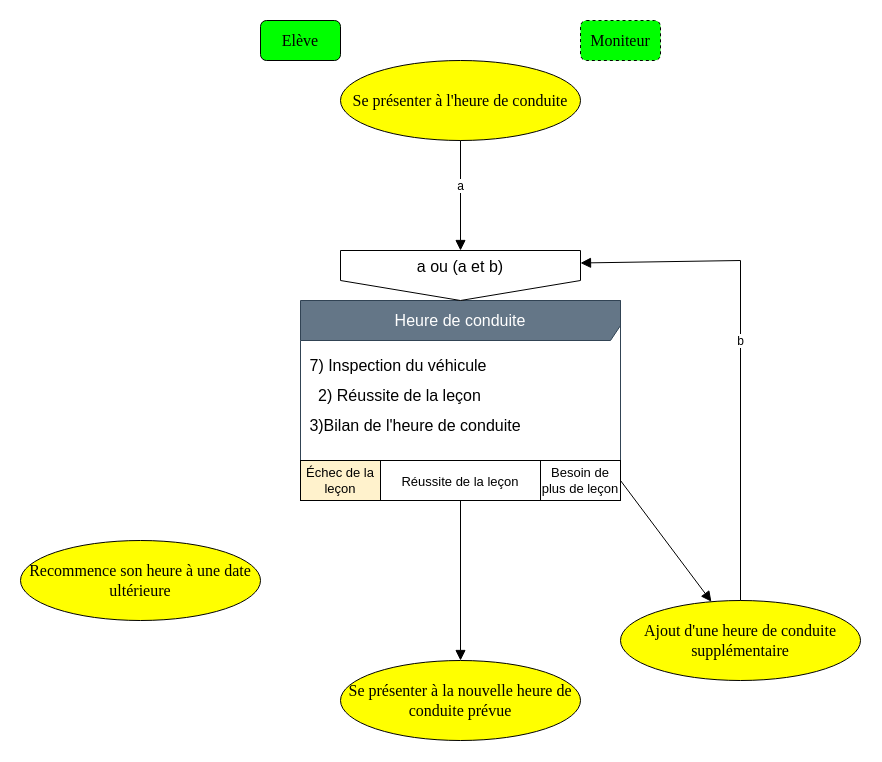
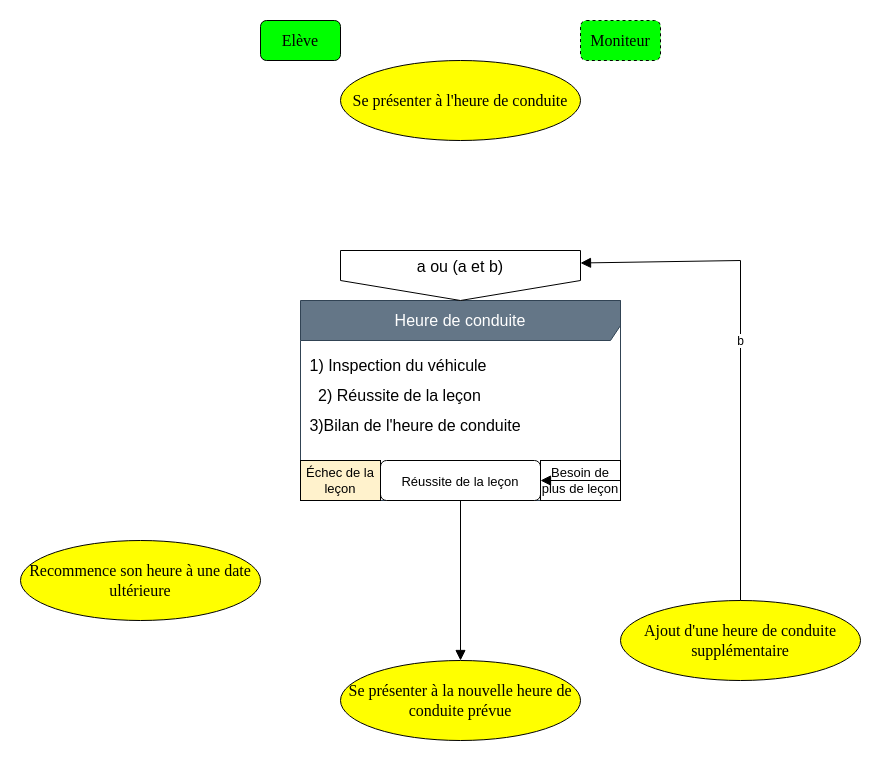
(461, 190) -> none
(399, 366) -> (399, 366)
(461, 481) -> (461, 481)
(663, 537) -> (585, 481)
